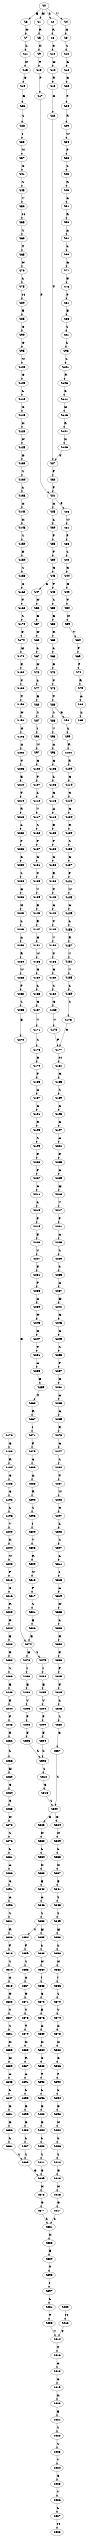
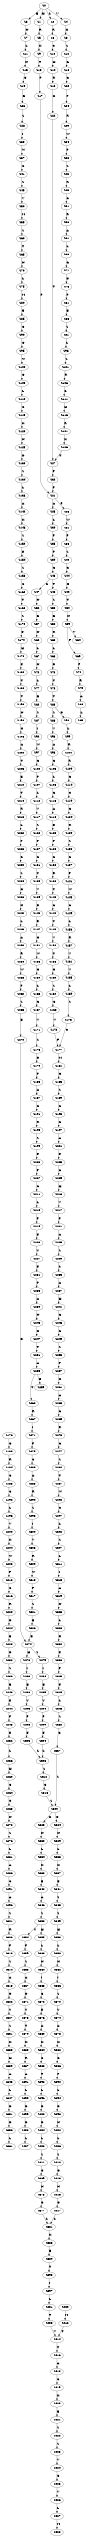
(78, 648) -> (68, 641)
(37, 1395) -> (31, 1386)
(25, 2163) -> none
